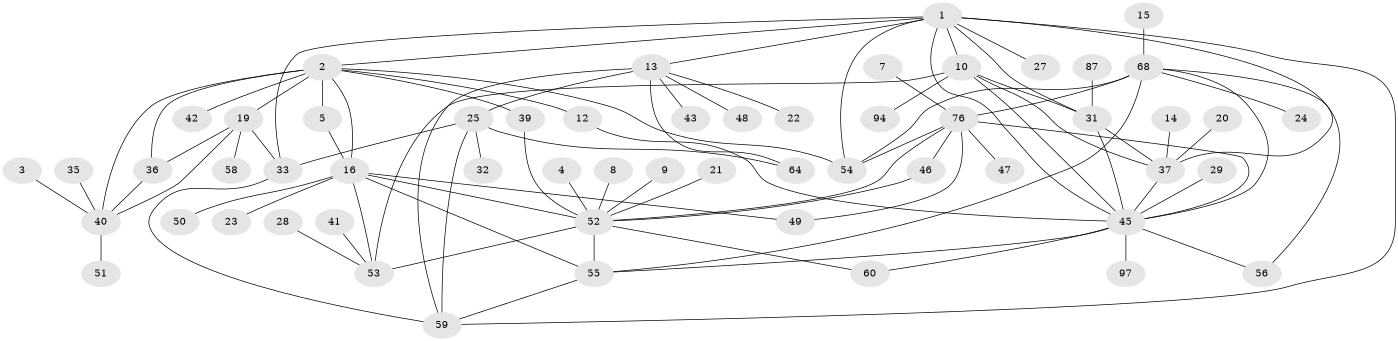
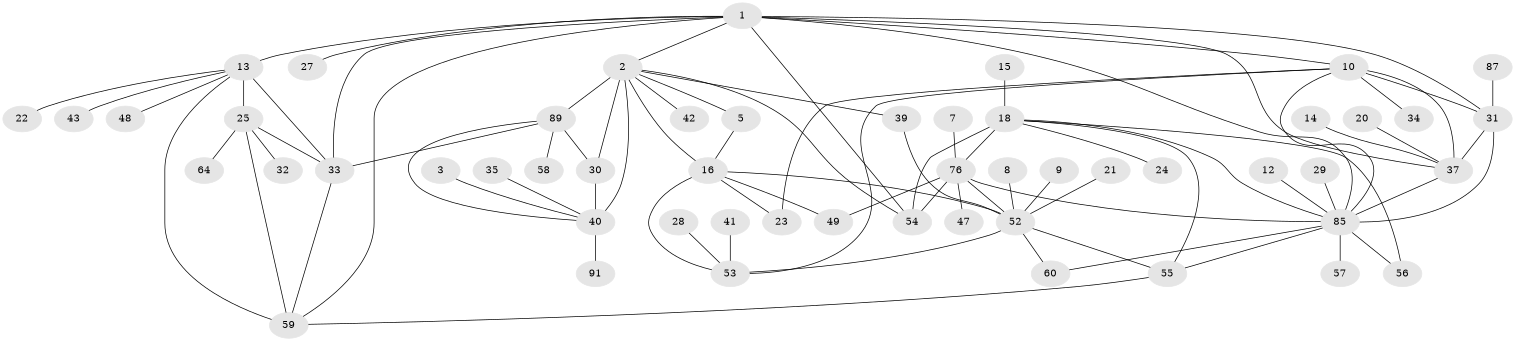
(1144, 67) -> (1005, 119)
(455, 85) -> none
none -> (911, 93)
(244, 119) -> (556, 119)
(880, 119) -> (1414, 119)
(659, 123) -> (289, 119)
(153, 171) -> (596, 171)
(562, 171) -> none
(926, 171) -> none
(180, 222) -> none
(472, 222) -> none
(1126, 222) -> (1340, 222)
(101, 274) -> (596, 274)
(1126, 274) -> (1340, 274)
